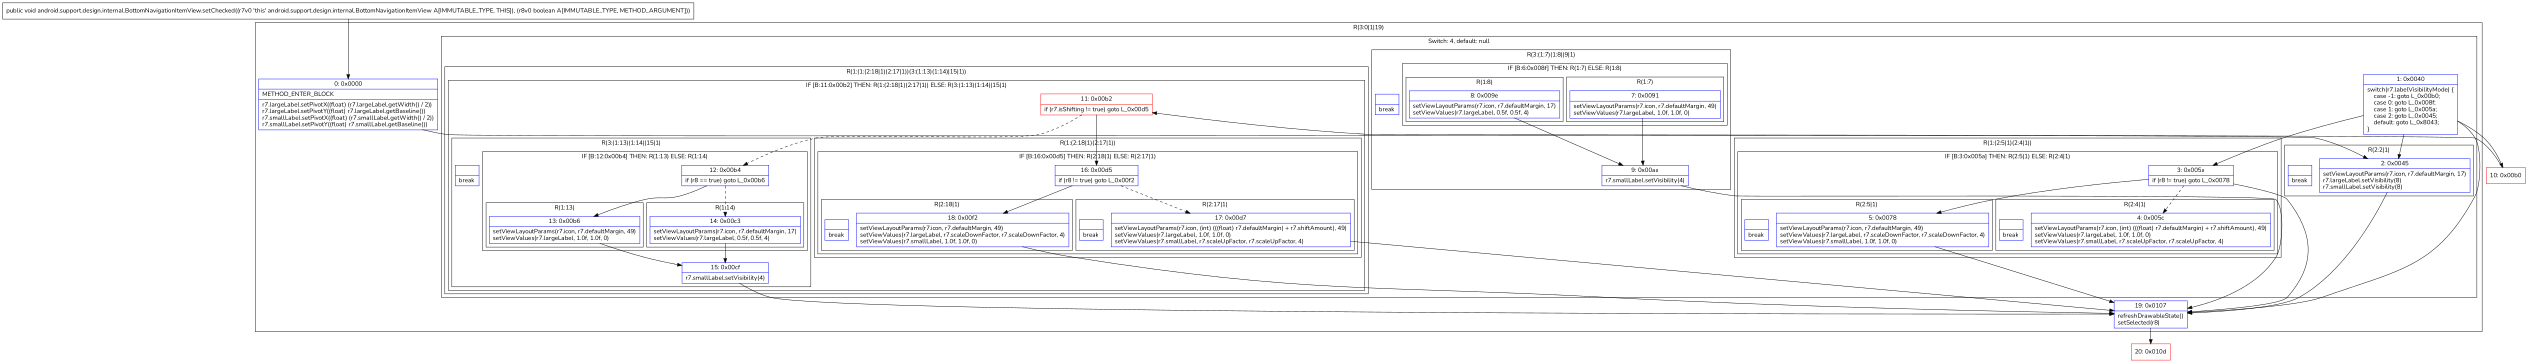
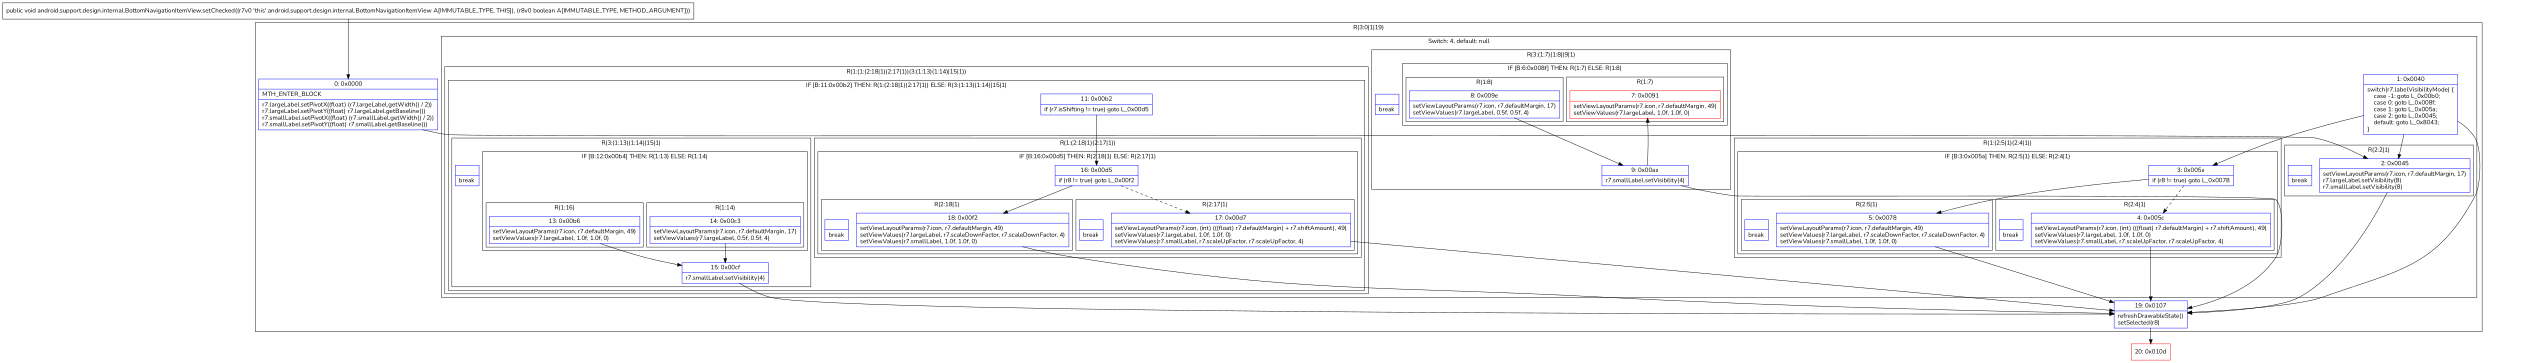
(298, 94) -> (292, 94)
(1097, 104) -> (1097, 104)
(1645, 104) -> (1645, 104)
(1642, 139) -> (1648, 144)
(725, 176) -> none
(2506, 176) -> none
(565, 208) -> (565, 208)
(2305, 269) -> (2151, 272)
